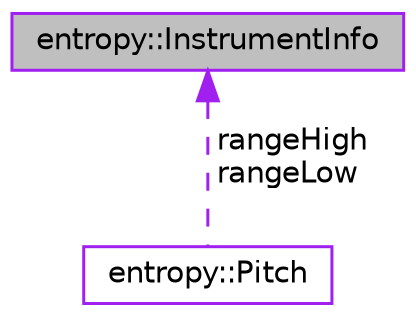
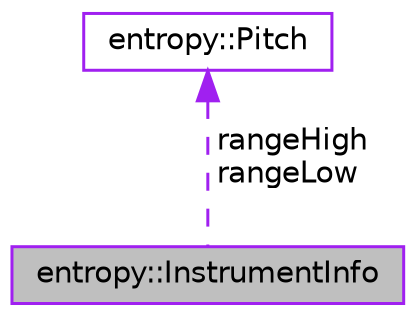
(208, 174) -> (208, 174)
